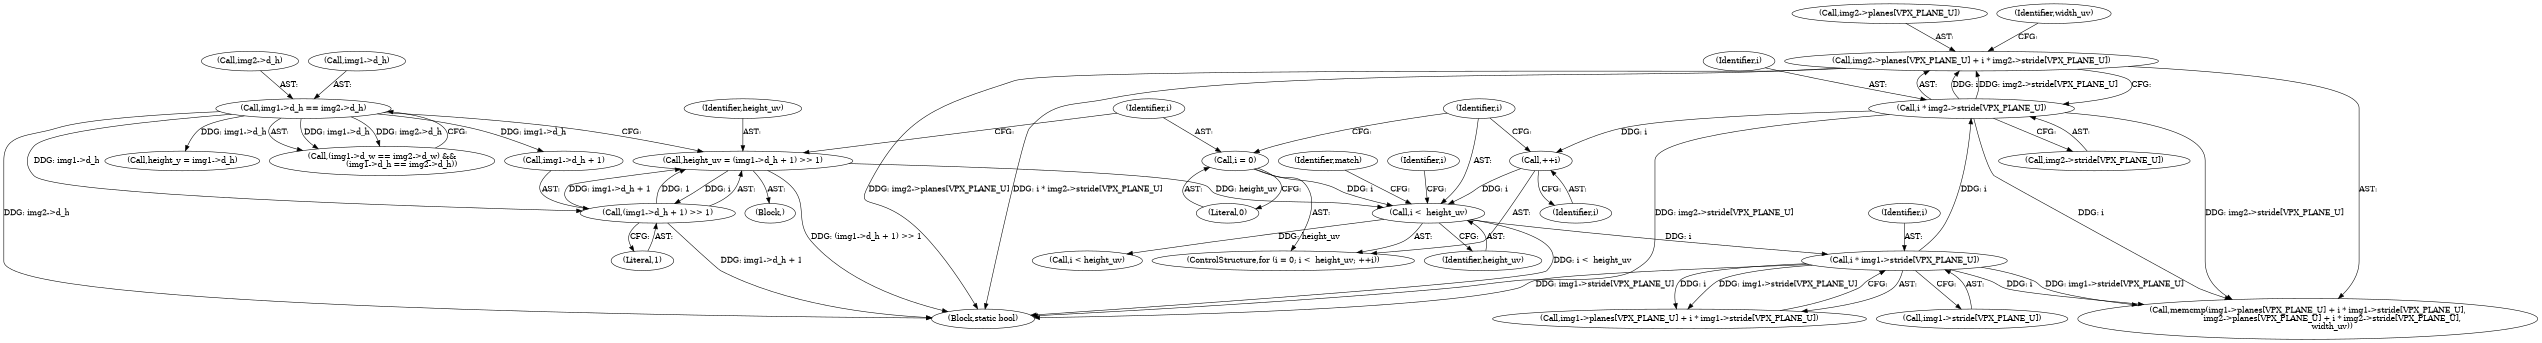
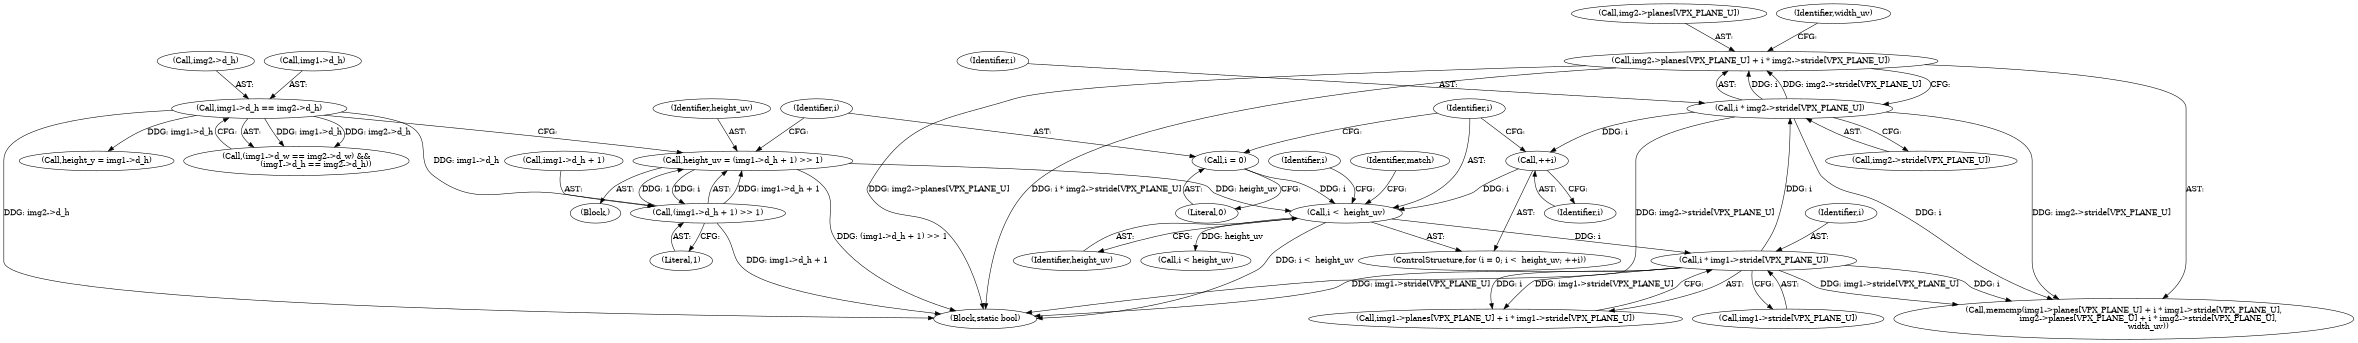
(459, 126) -> none
(1309, 190) -> none
